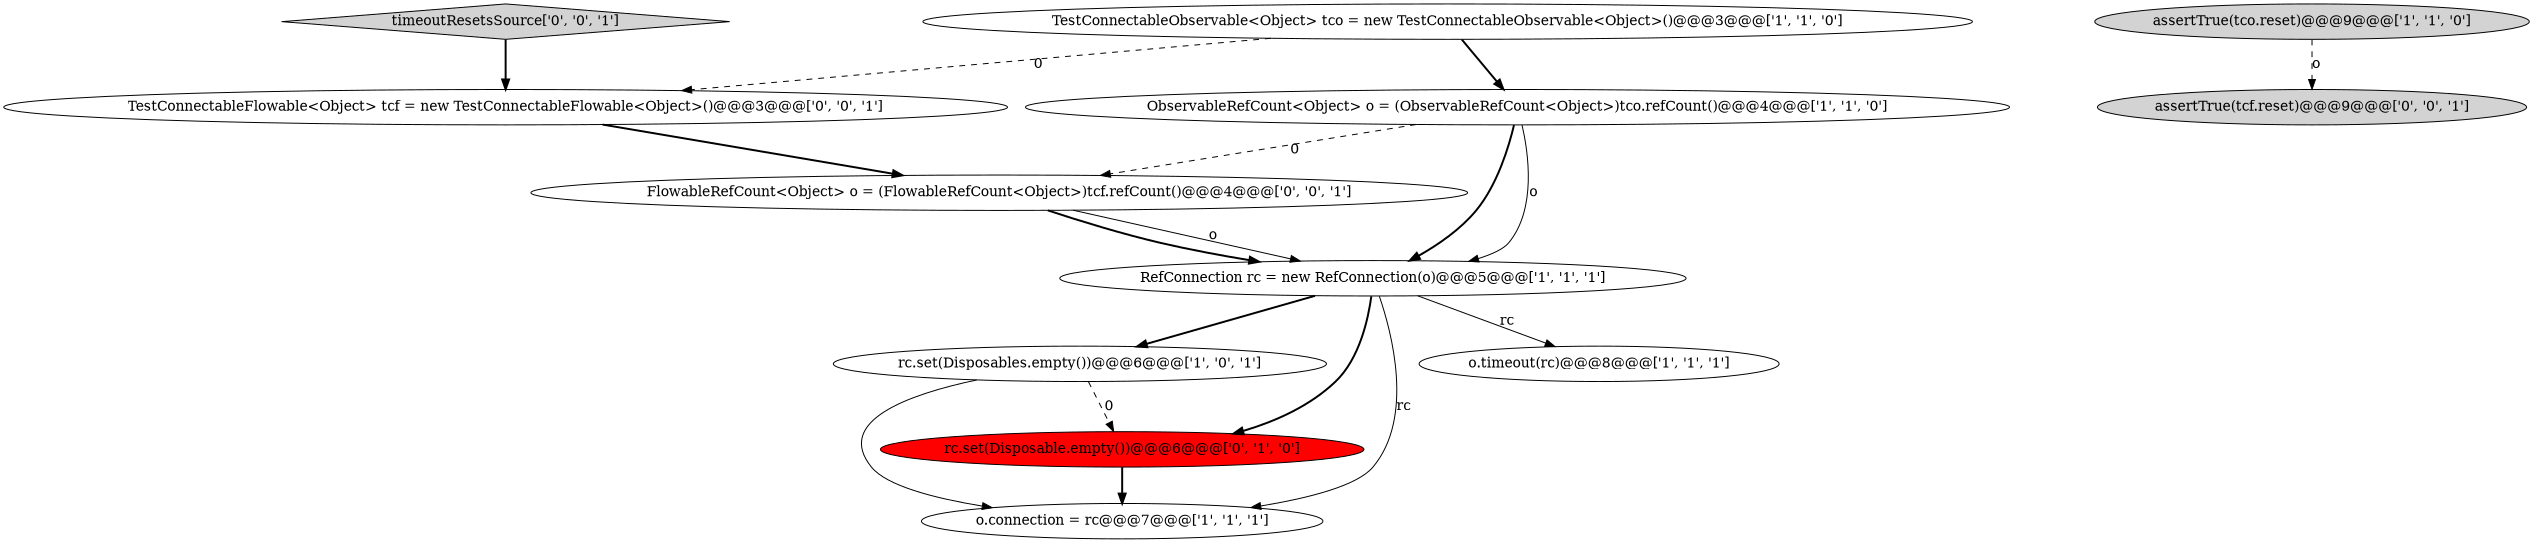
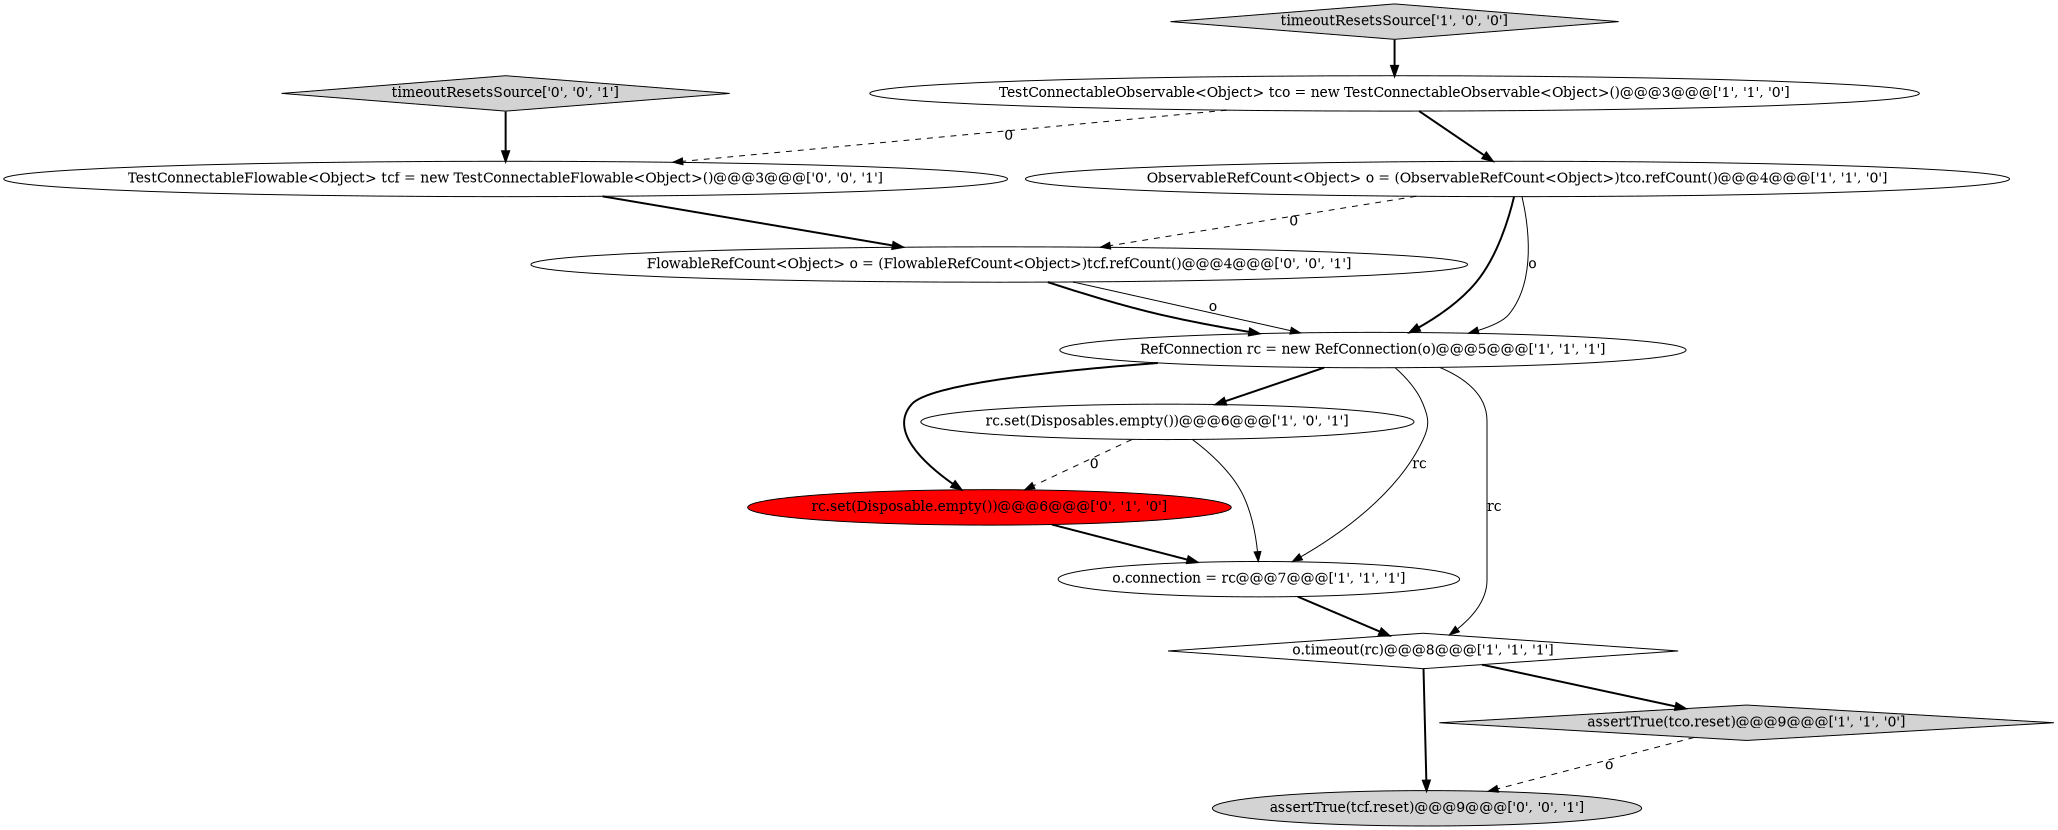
none -> (1395, 22)
(2312, 22) -> (1747, 723)
(1599, 364) -> (1423, 651)
none -> (1339, 614)
none -> (1579, 686)
none -> (1425, 725)
